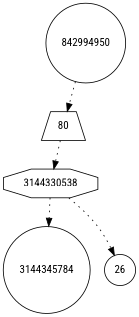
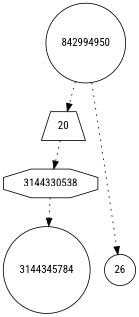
(63, 126) -> (63, 126)
(93, 221) -> (104, 165)
